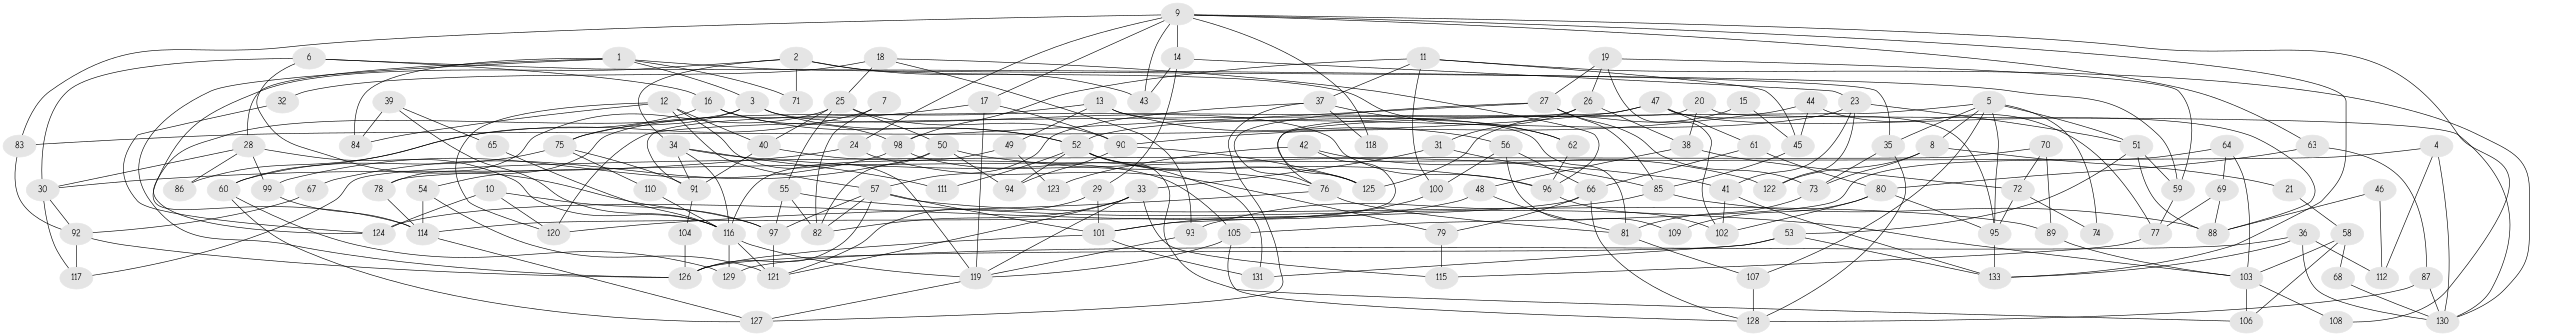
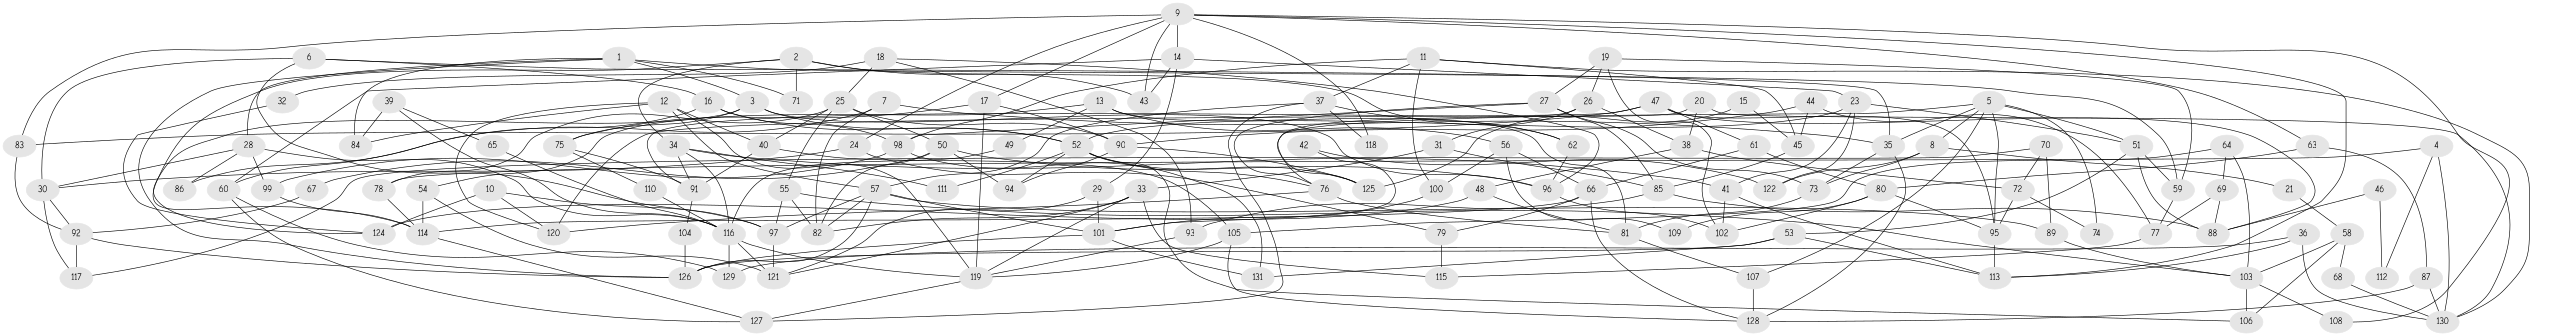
none -> (1386, 123)
(390, 164) -> (589, 82)
(1054, 190) -> none
(2339, 254) -> none
(1995, 278) -> (1995, 278)
